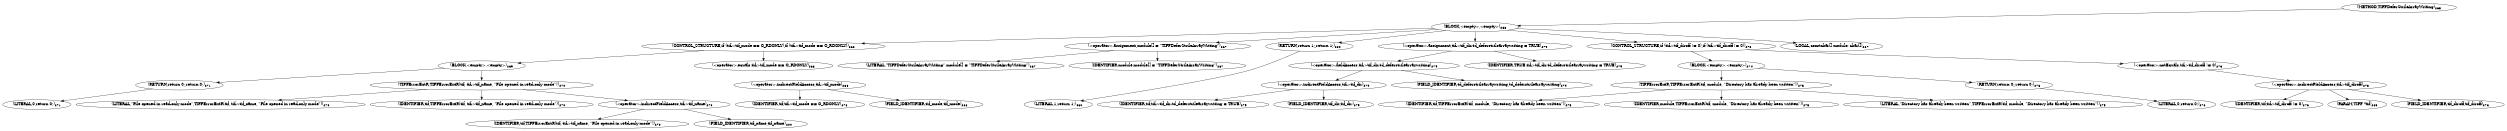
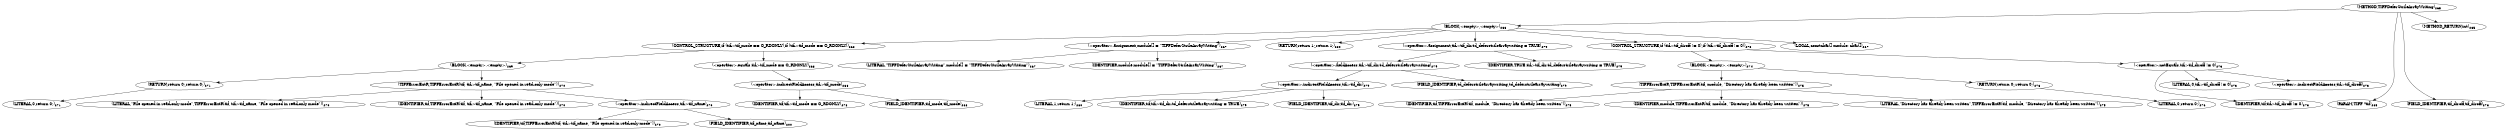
none -> (2449, 27)
none -> (780, 75)
(1193, 82) -> (1182, 94)
none -> (2205, 85)
(2298, 94) -> (2183, 95)
(2338, 94) -> (2394, 60)
(2383, 95) -> (2404, 62)
(1079, 104) -> (1079, 104)
